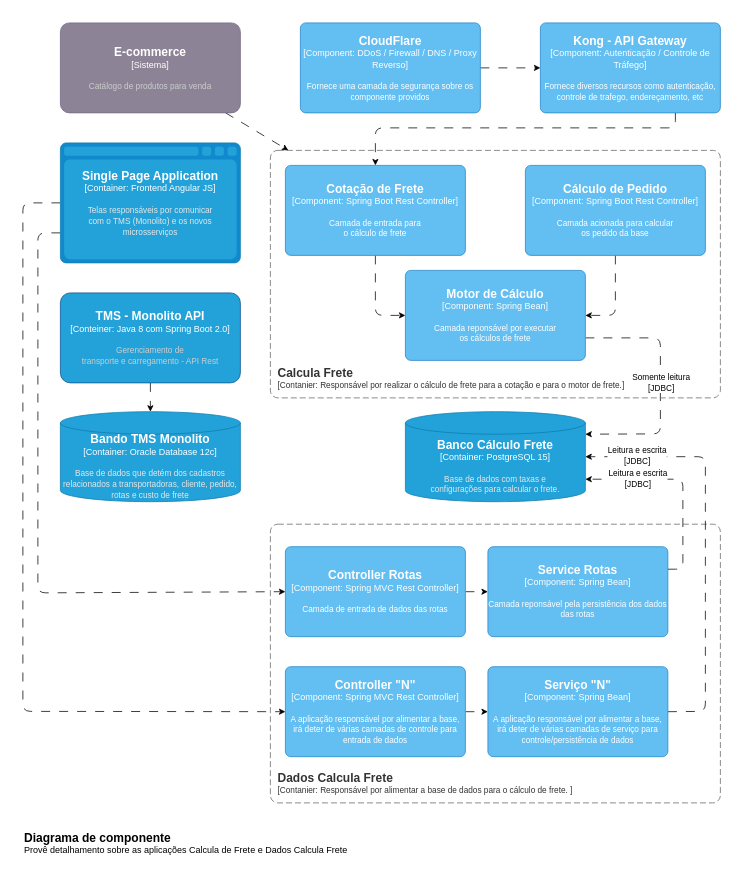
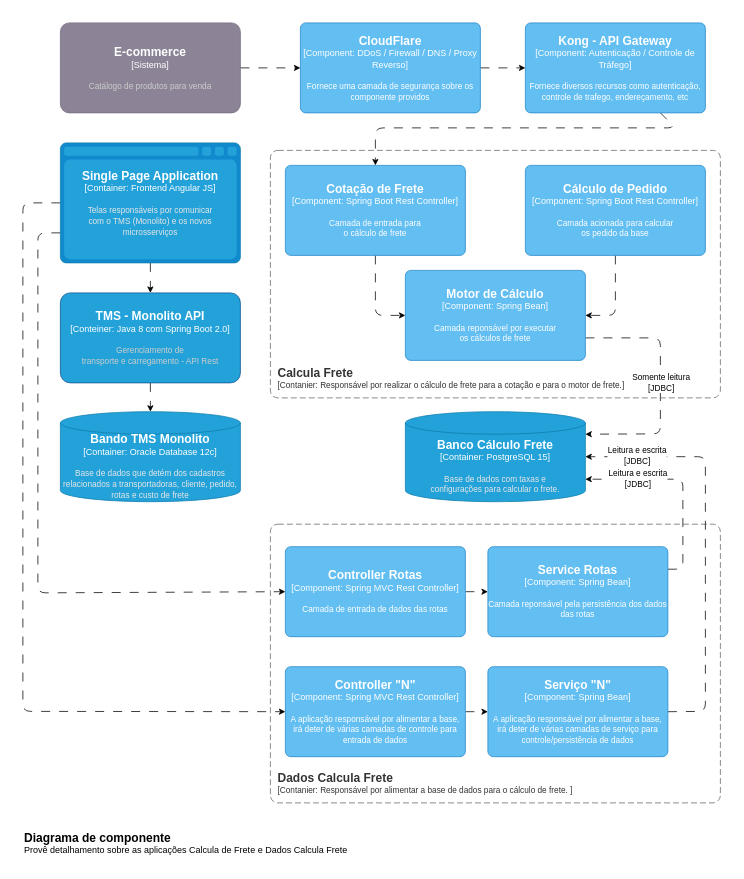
(630, 68) -> (615, 68)
(256, 131) -> (294, 68)
none -> (150, 273)
